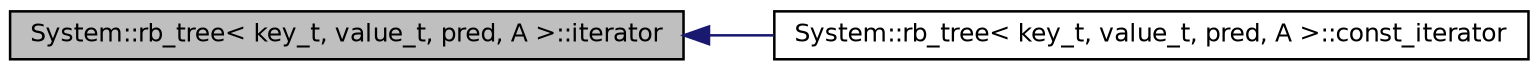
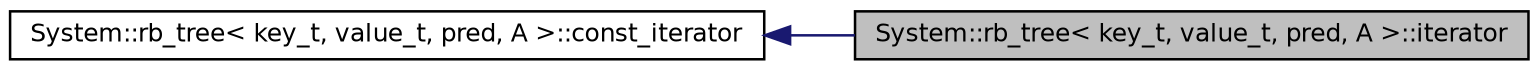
(742, 35) -> (823, 35)
